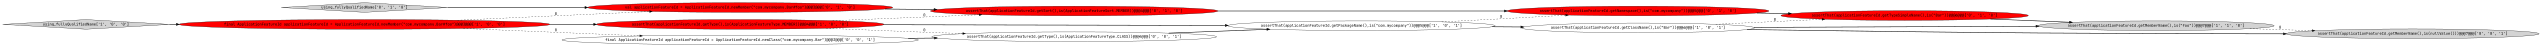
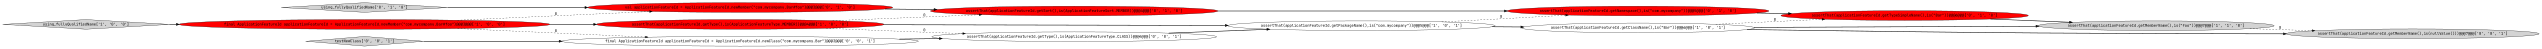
none -> (365, 41)
